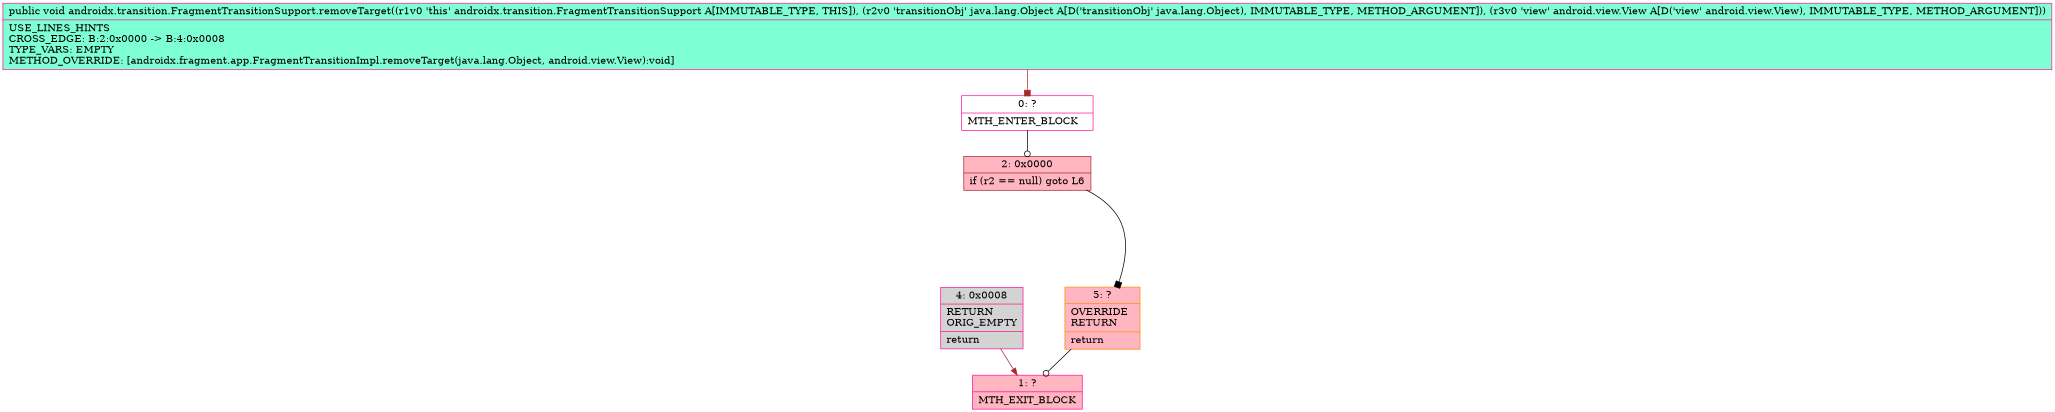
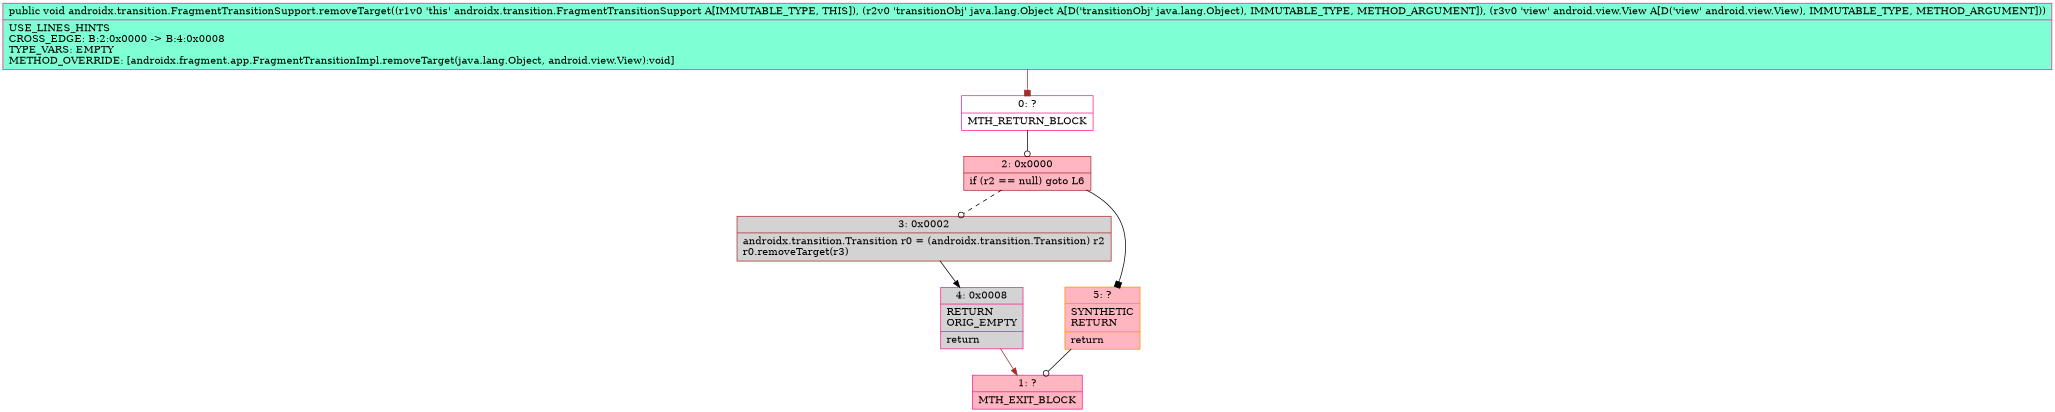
(1023, 121) -> (1027, 121)
none -> (924, 239)
(1100, 312) -> (1102, 312)
